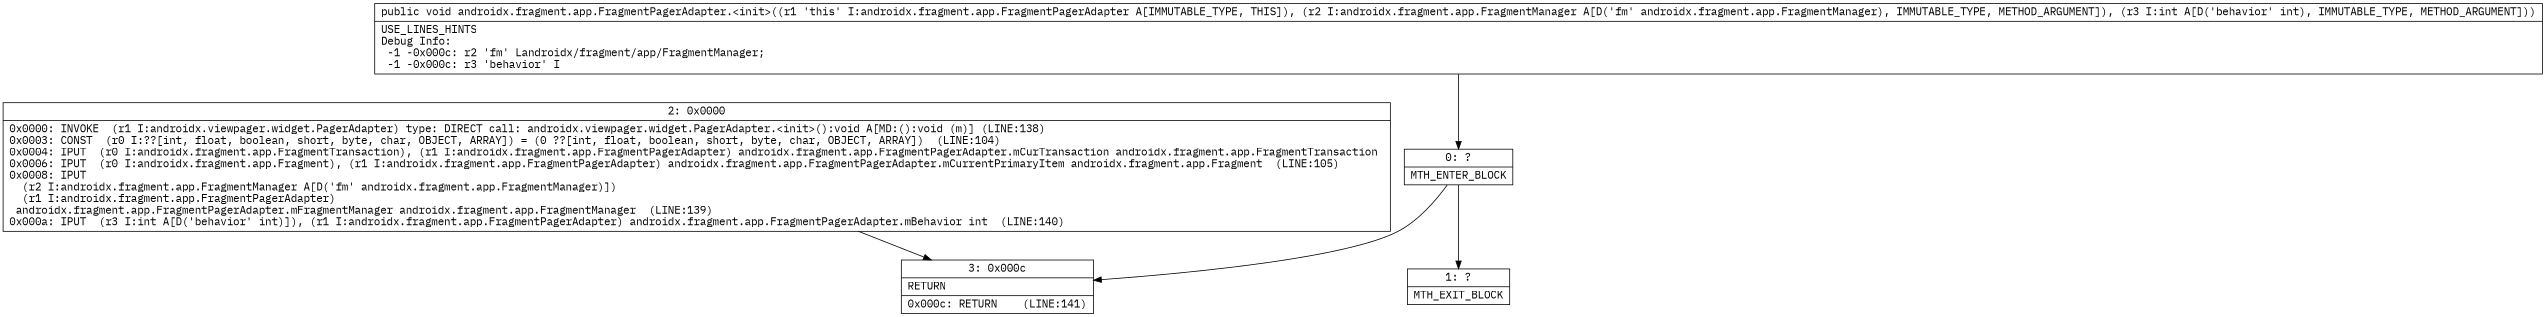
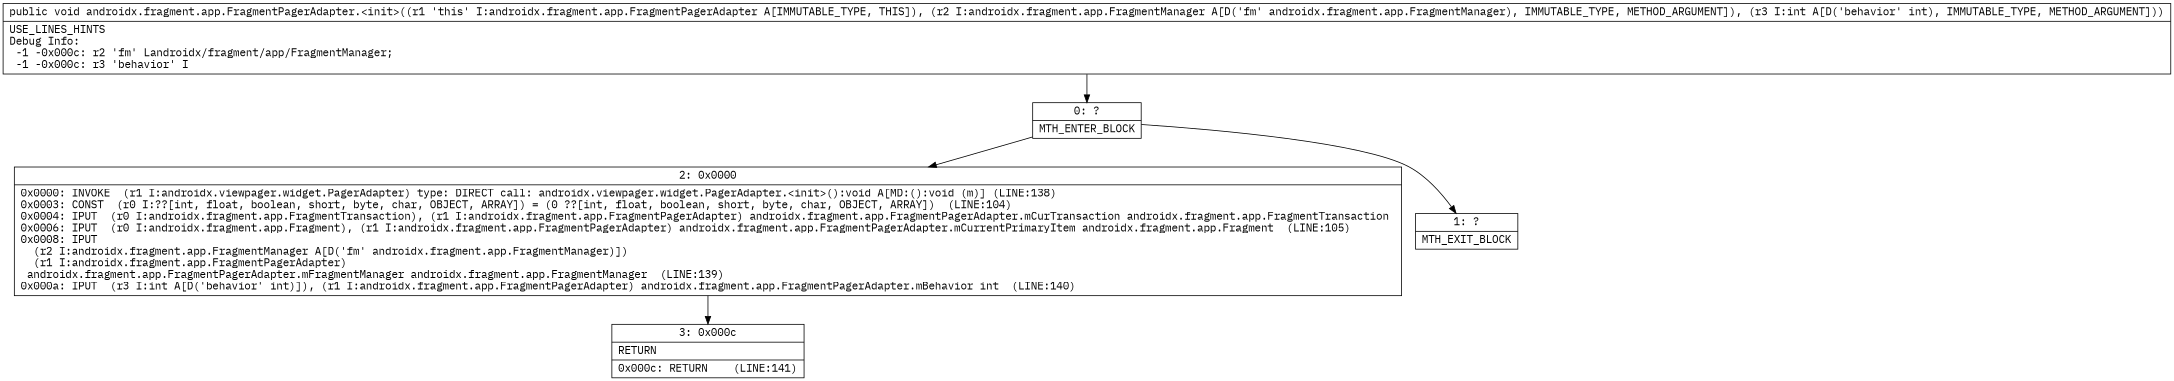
(1285, 260) -> (984, 151)
